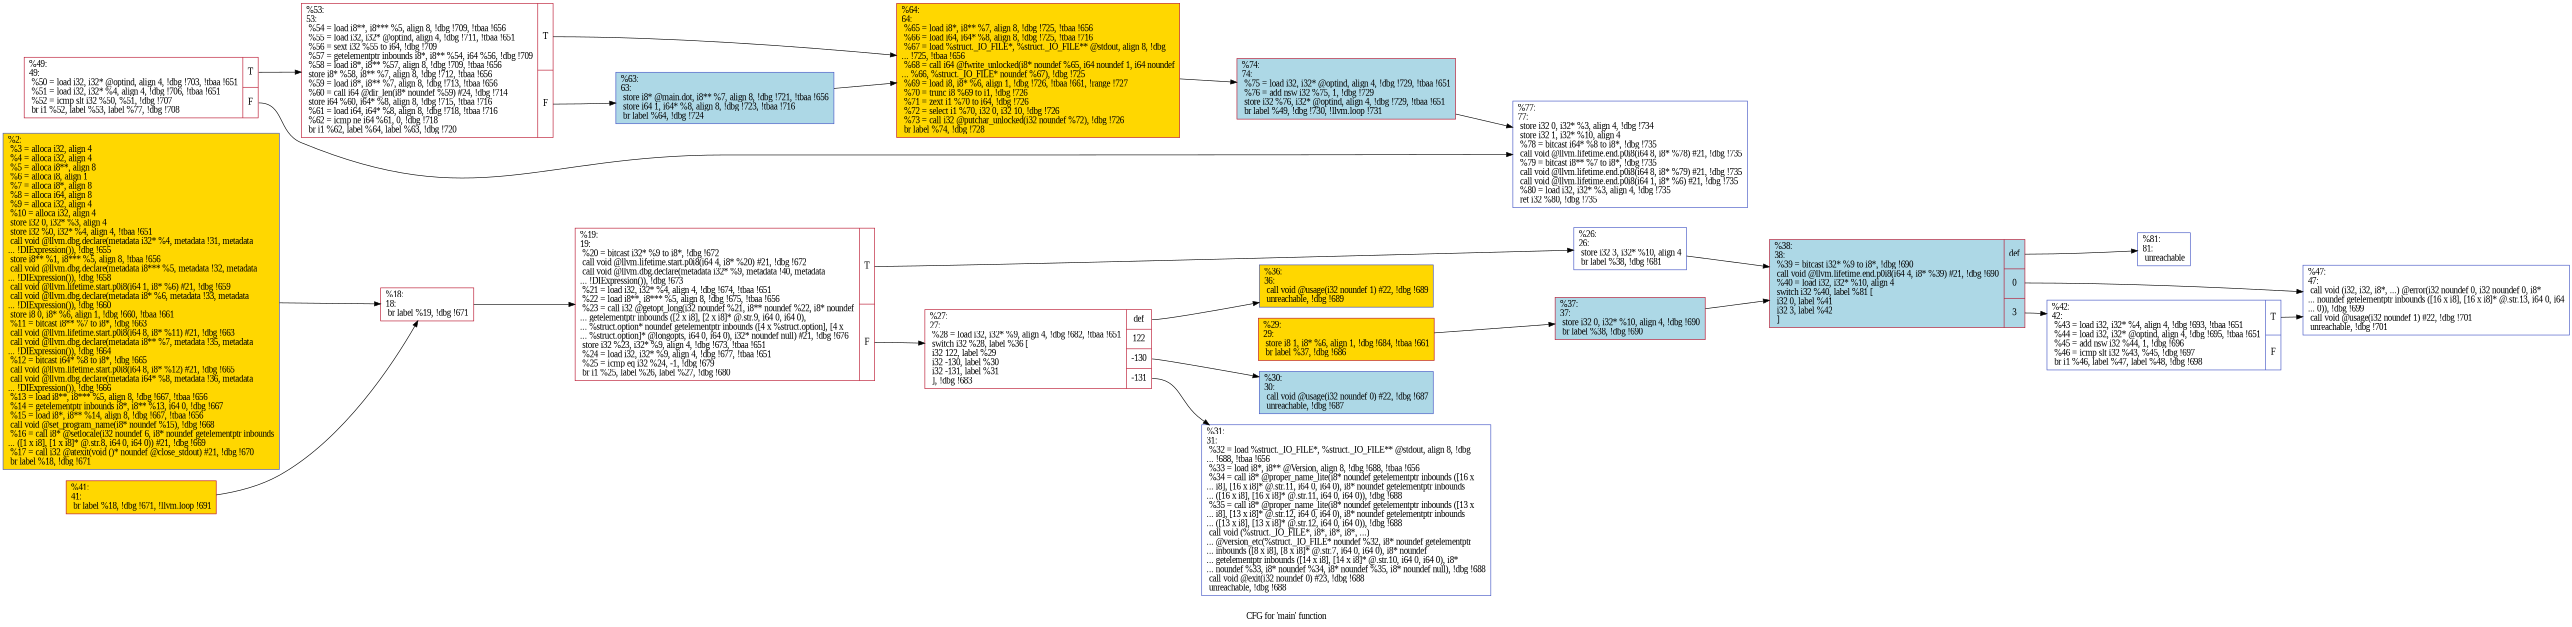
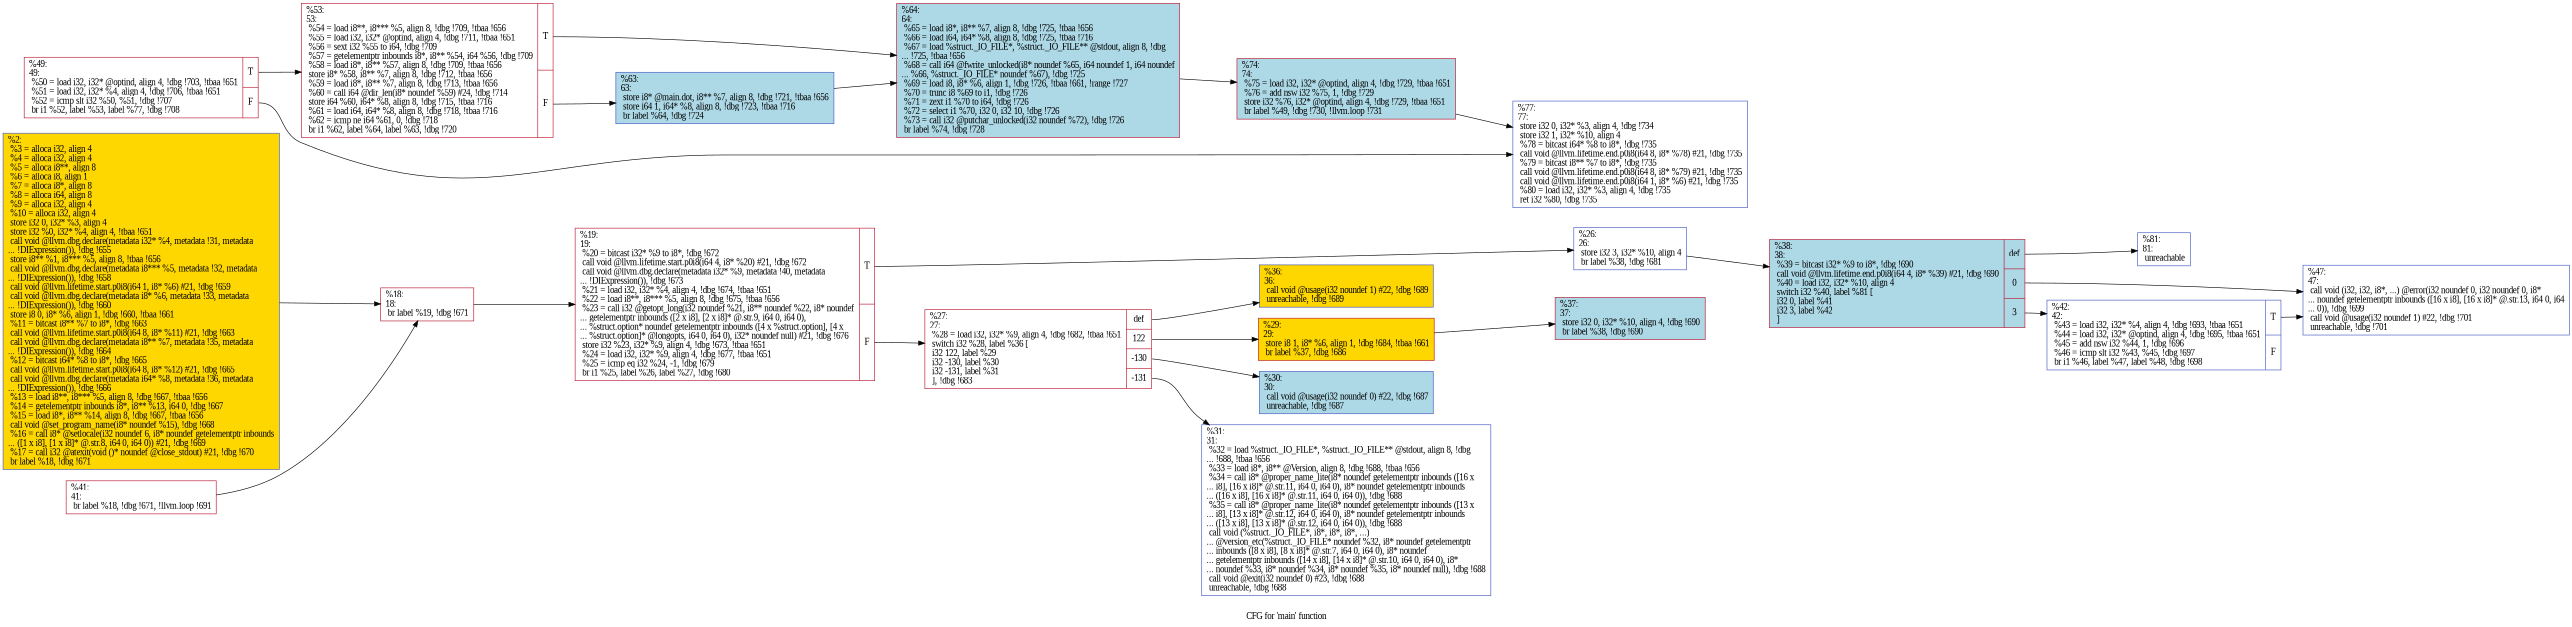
(1038, 70) -> (1038, 70)
(1734, 305) -> none
none -> (1202, 339)
(141, 497) -> (141, 497)
